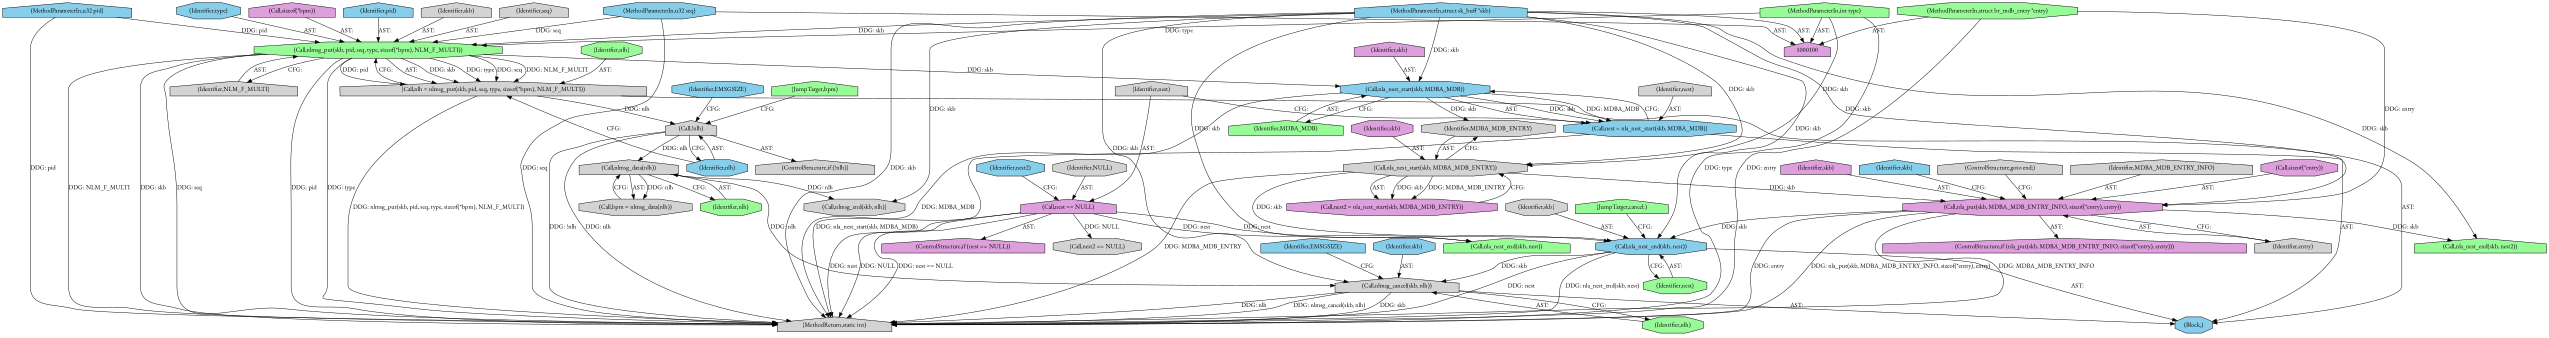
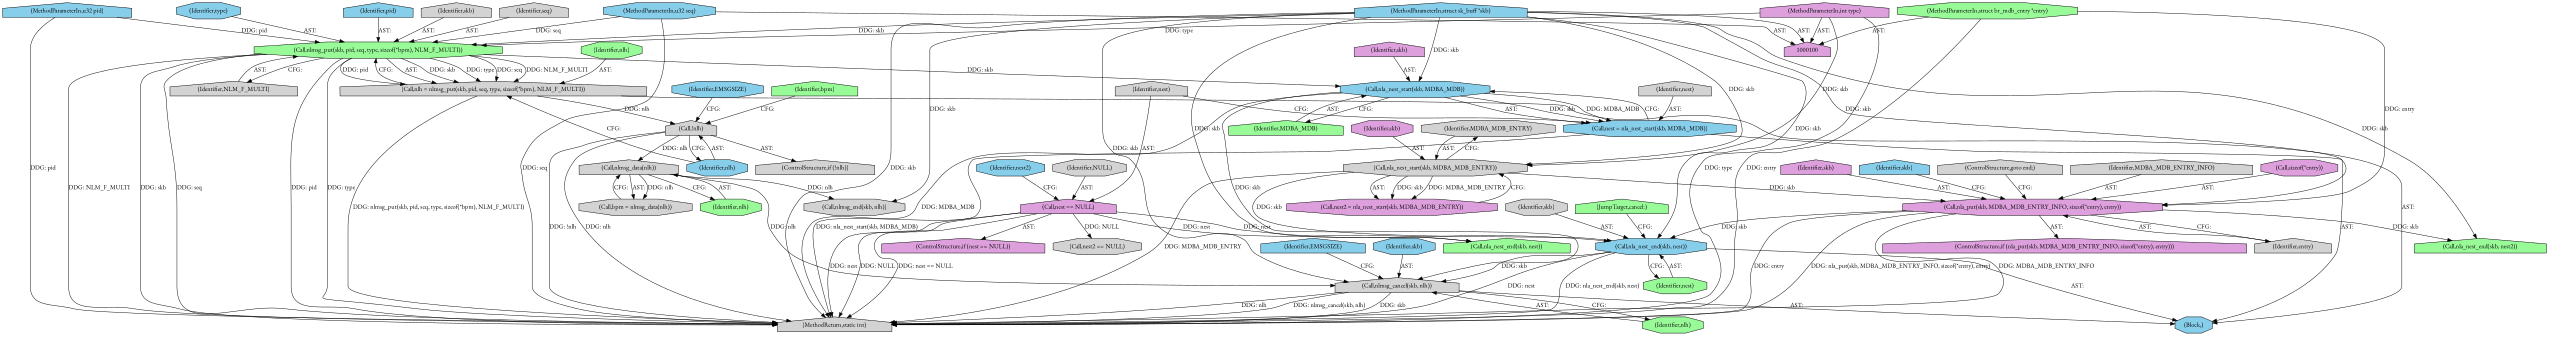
(292, 11) -> none
(1825, 11) -> (1825, 11)
(815, 89) -> (815, 89)
(1445, 109) -> (1404, 232)
